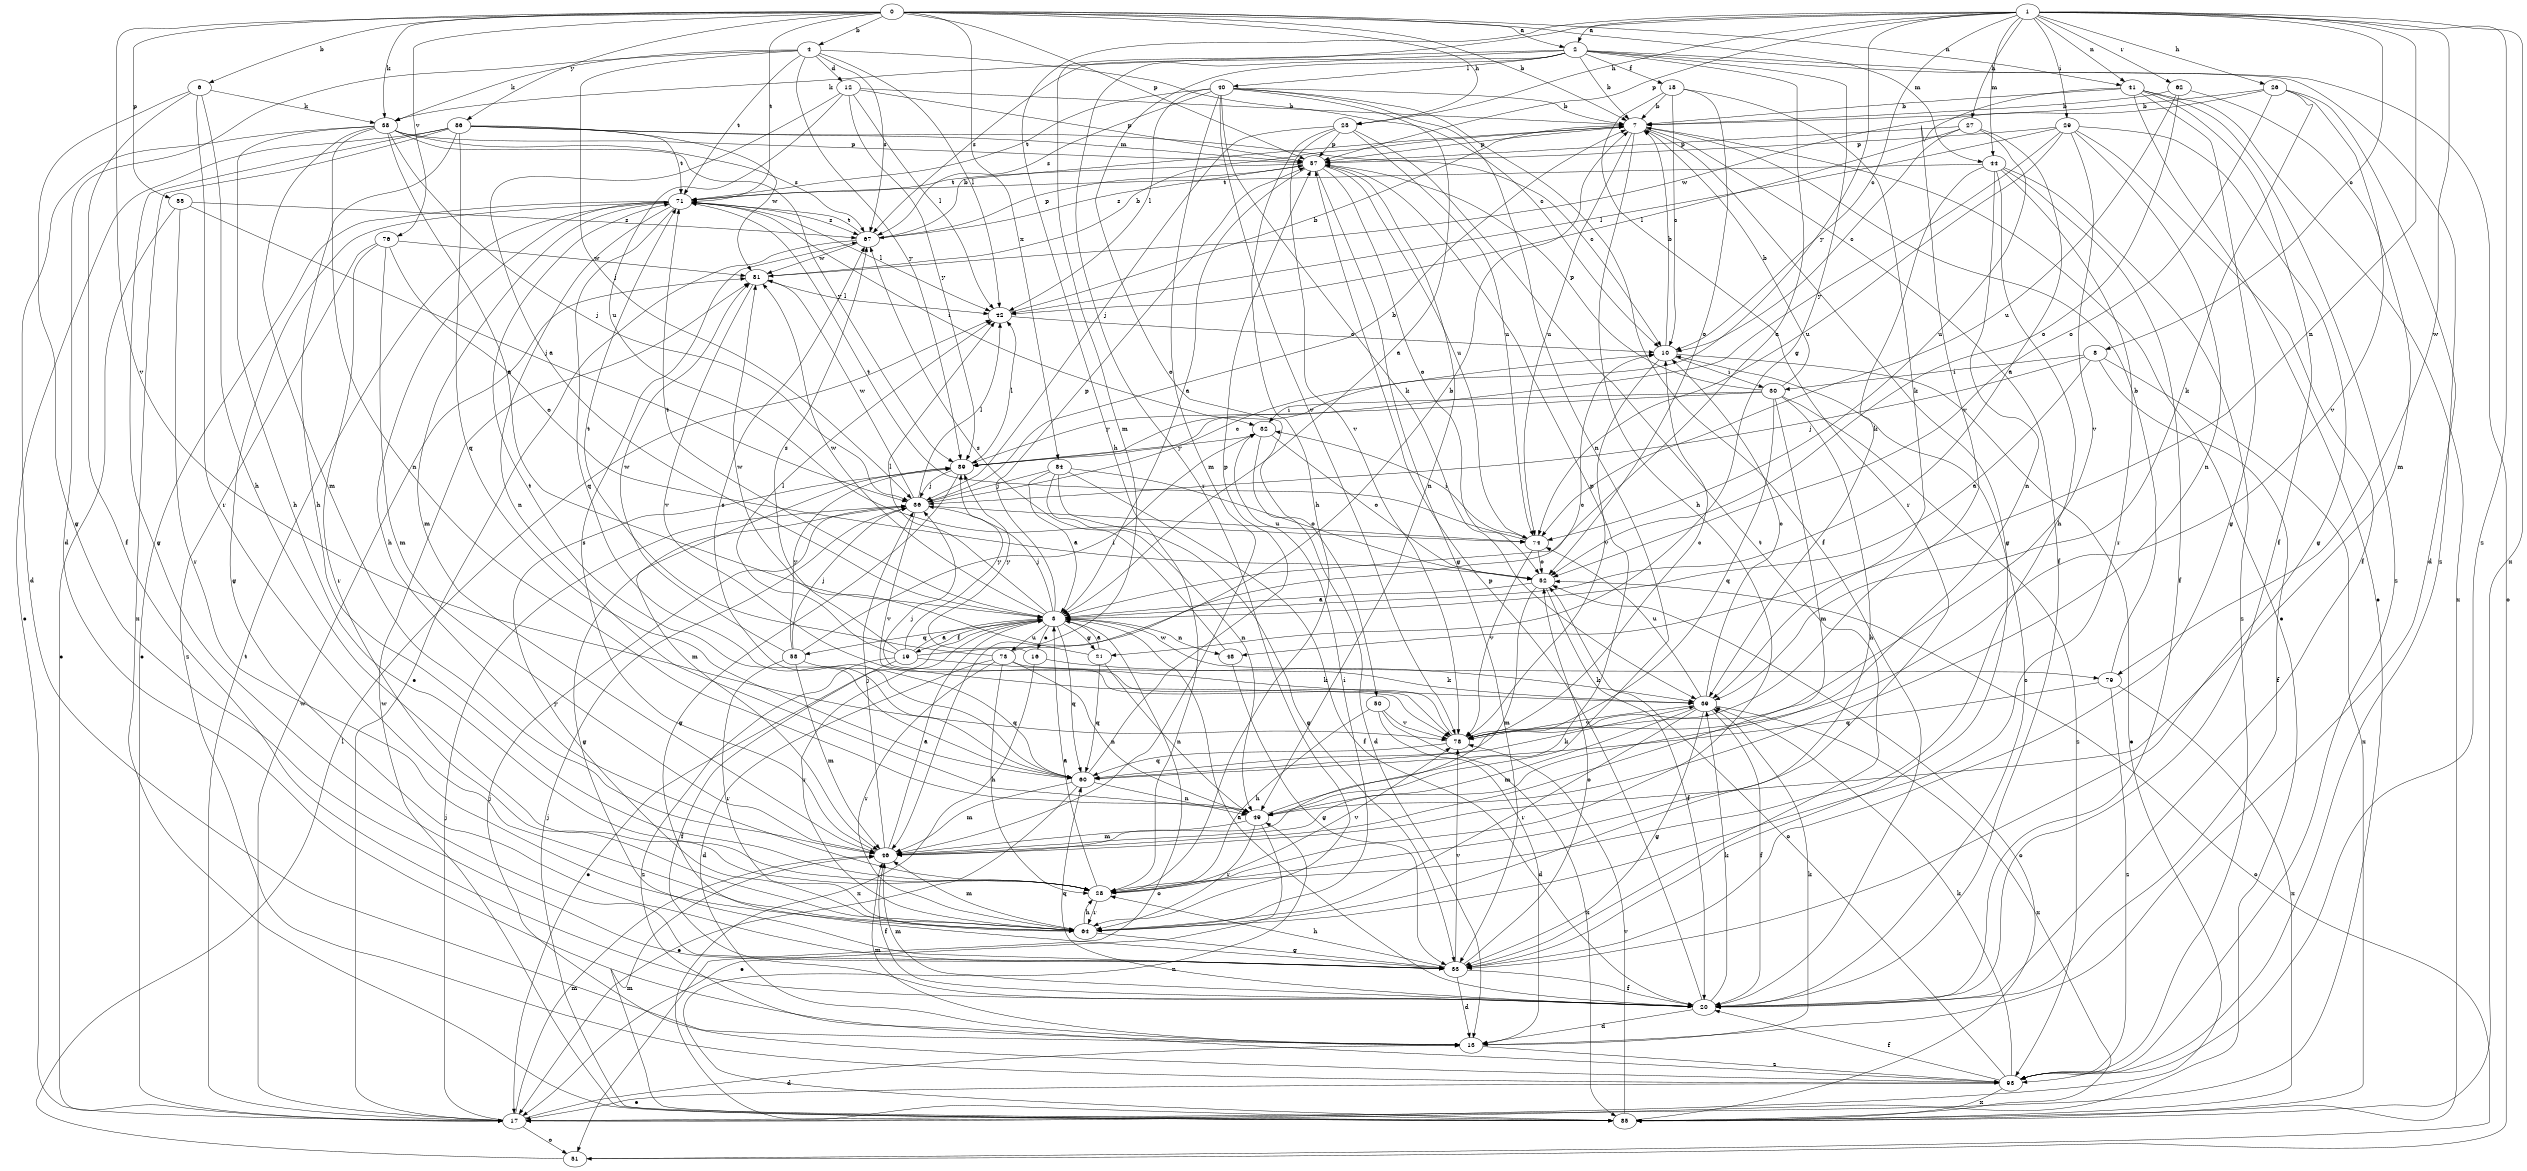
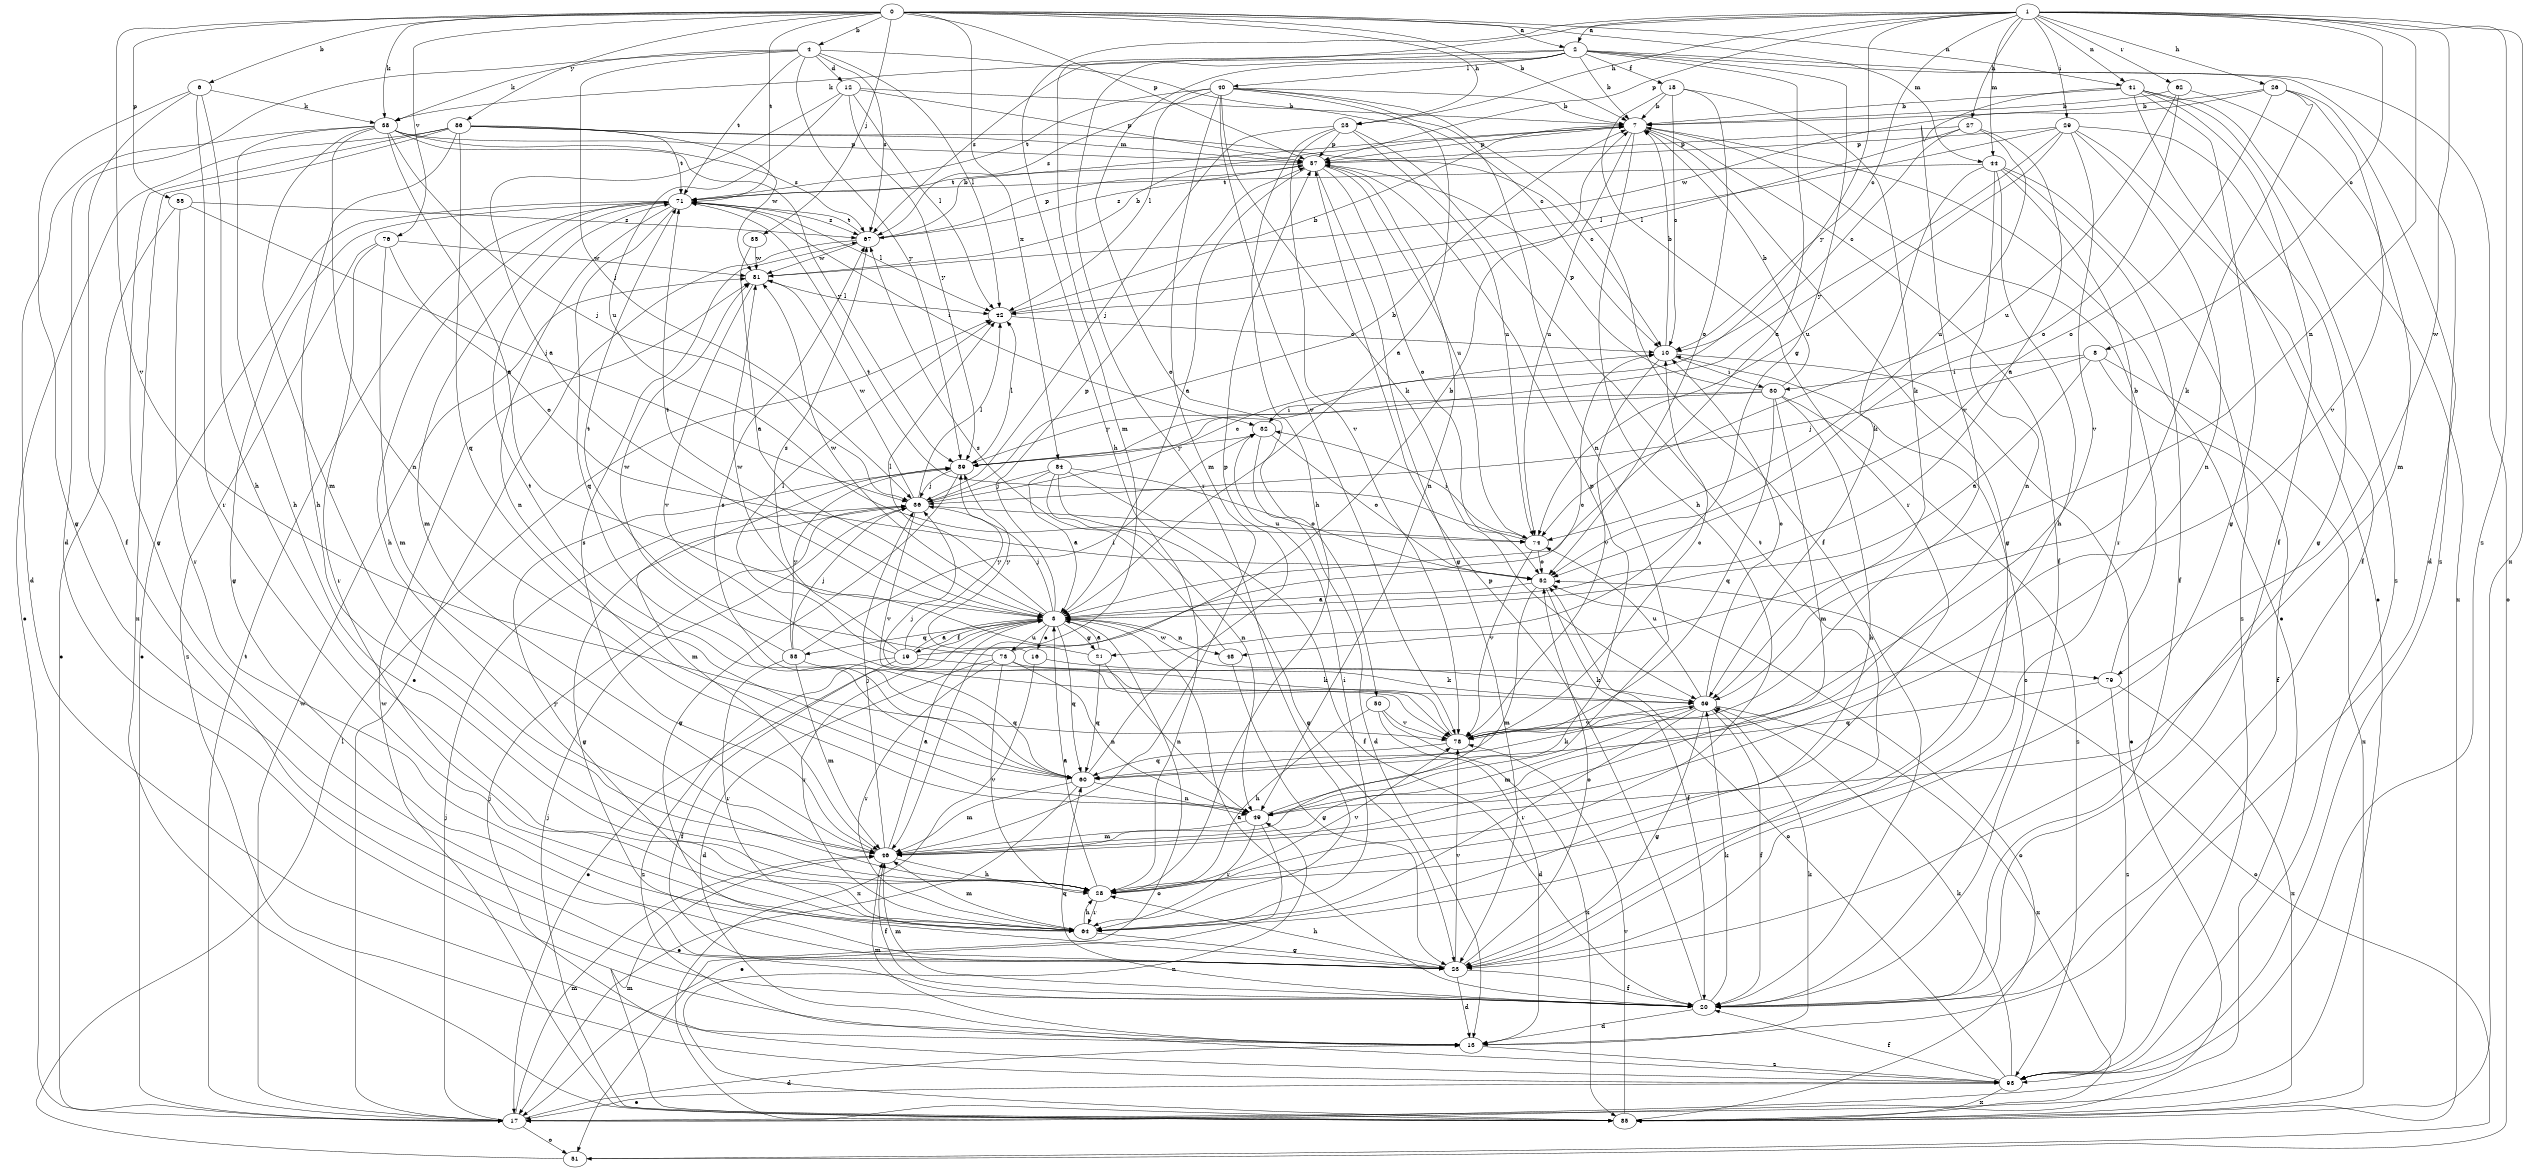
none -> (755, 239)
(994, 780) -> (994, 780)
none -> (980, 877)
(1456, 969) -> (1456, 969)
